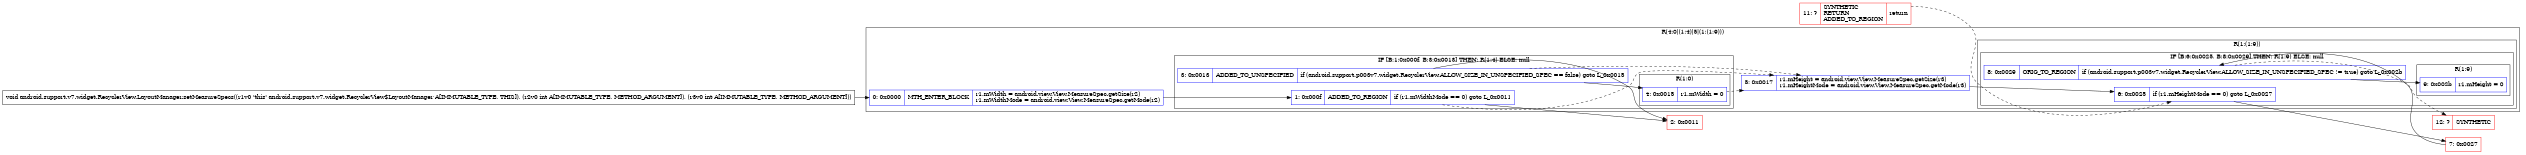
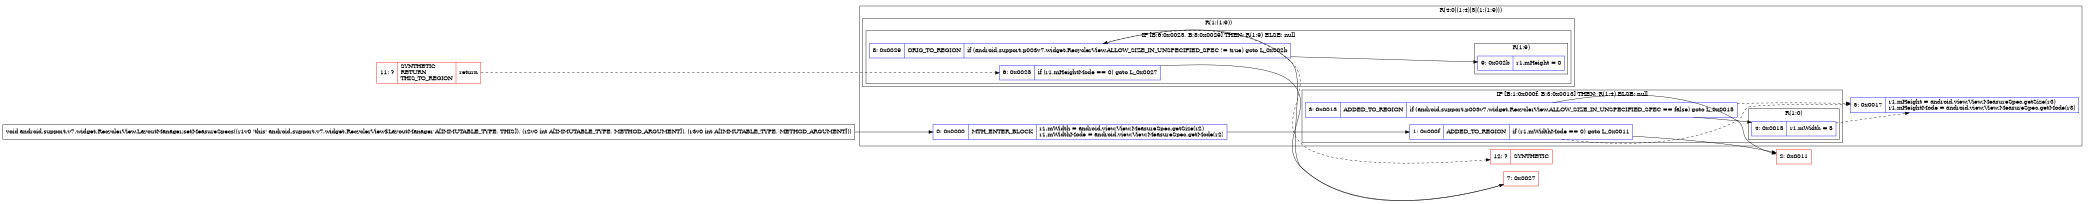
(1853, 19) -> (427, 79)
(1255, 75) -> (1373, 110)
(2040, 89) -> none
(1702, 94) -> (1811, 129)
